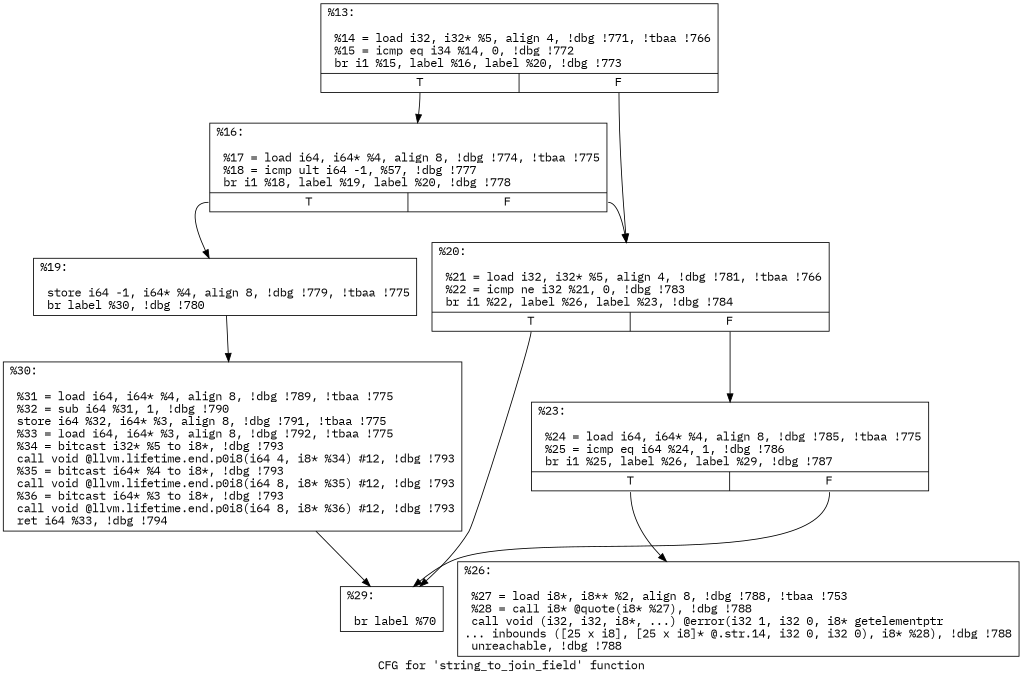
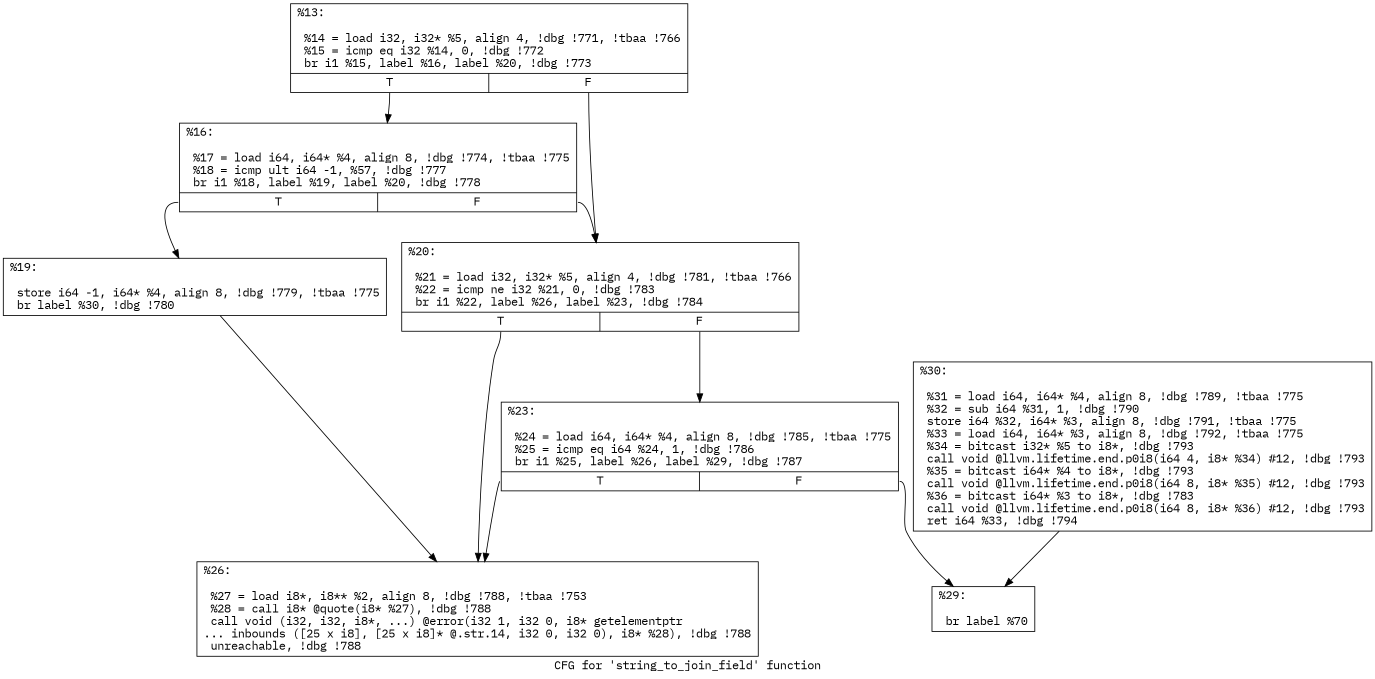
(451, 51) -> (421, 51)
(227, 334) -> (326, 435)
(492, 463) -> (484, 442)
(147, 496) -> (1057, 496)
